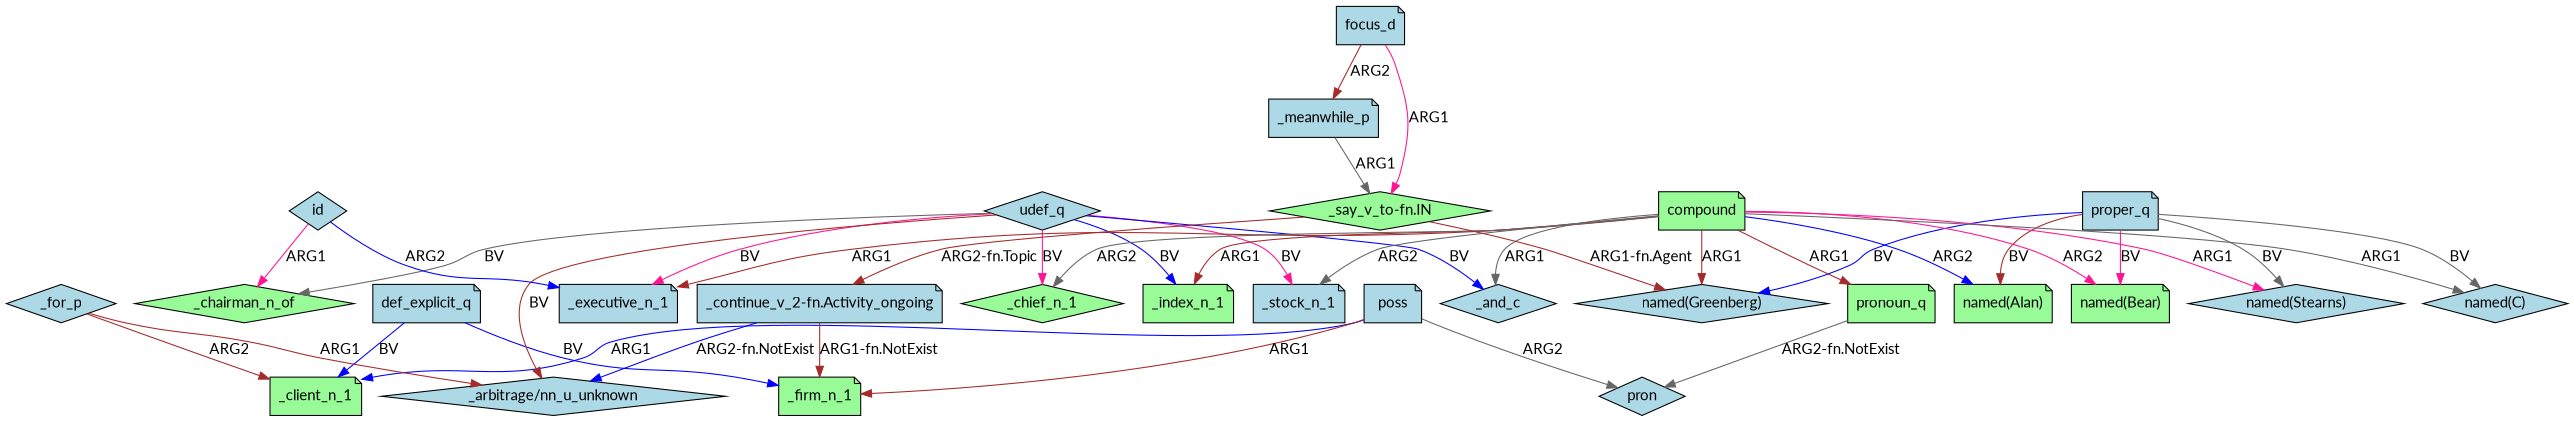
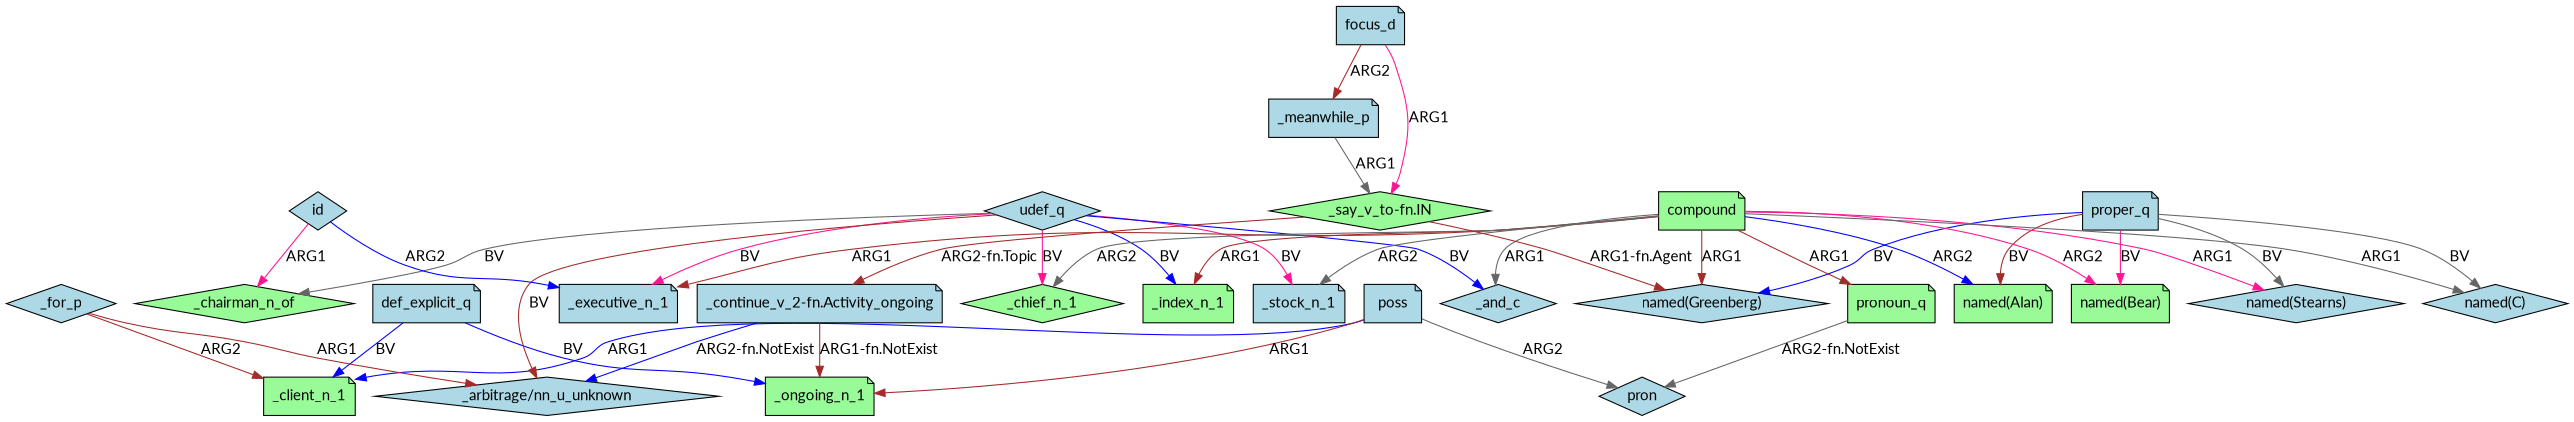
(820, 396) -> (820, 396)
